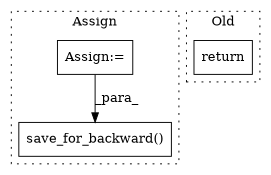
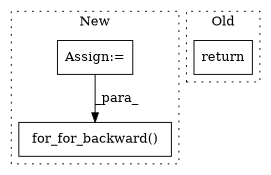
(95, 22) -> (95, 22)
(95, 139) -> (95, 139)
